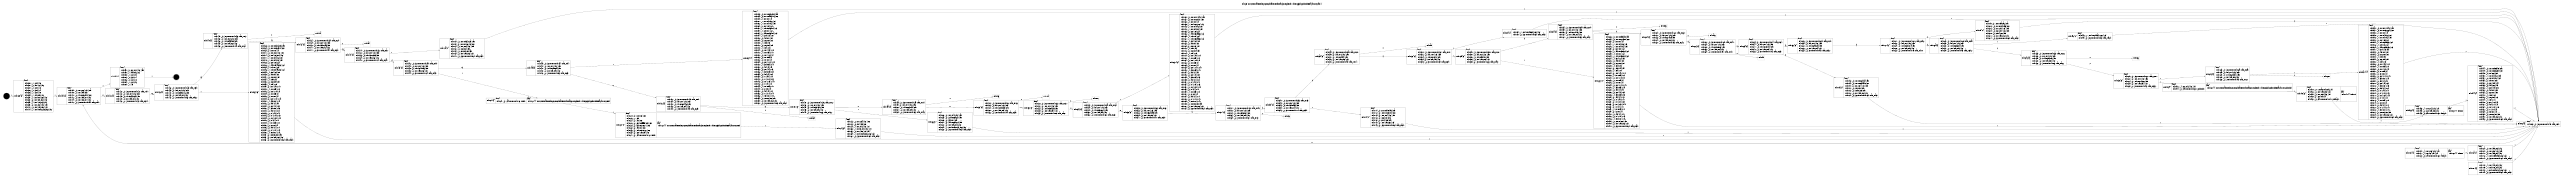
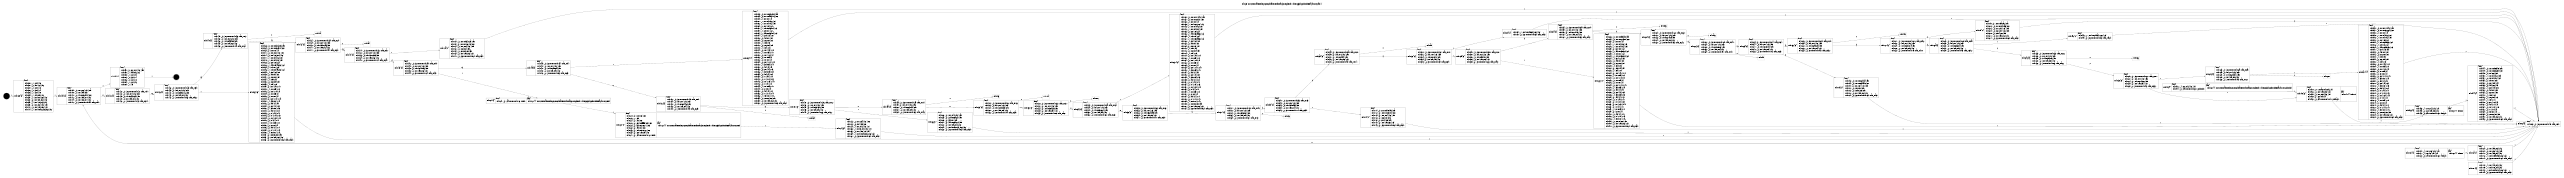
none -> (1903, 35)
(2165, 83) -> (2222, 100)
